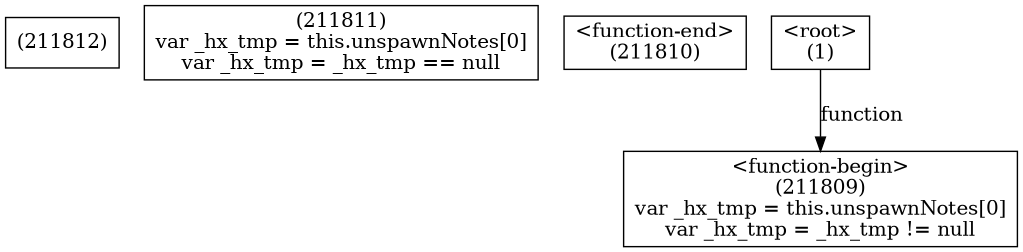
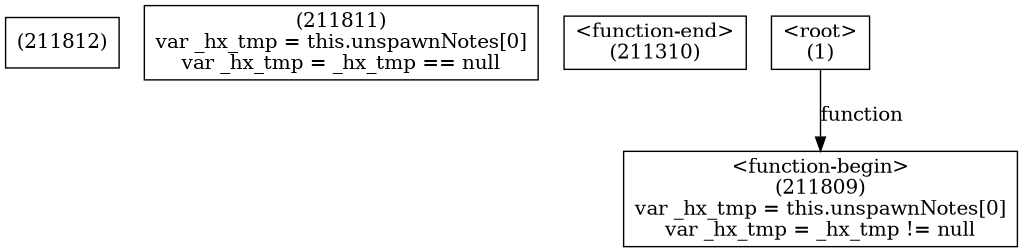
(655, 43) -> (655, 43)
